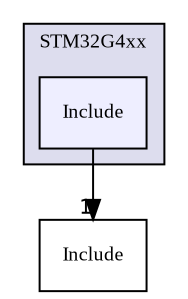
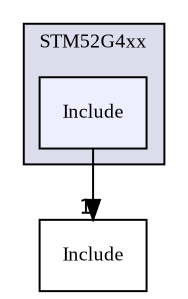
(94, 43) -> (94, 43)
